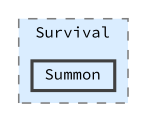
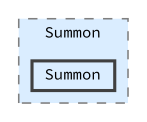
(73, 34) -> (73, 34)
